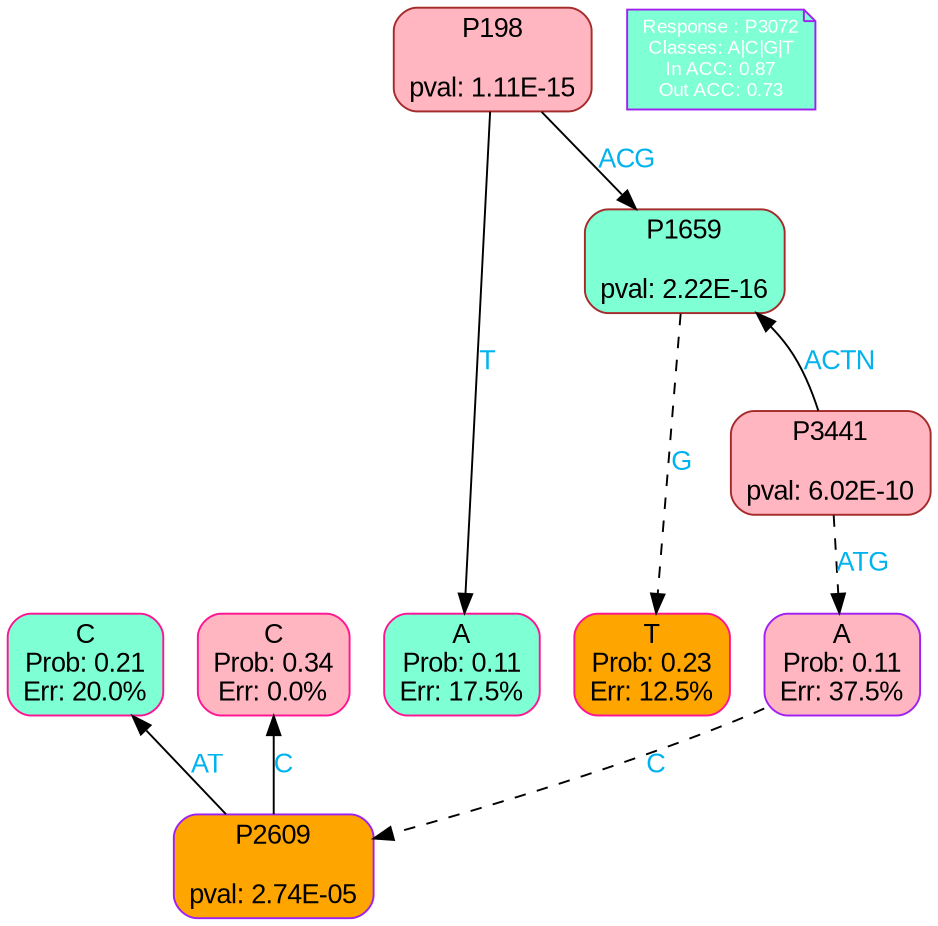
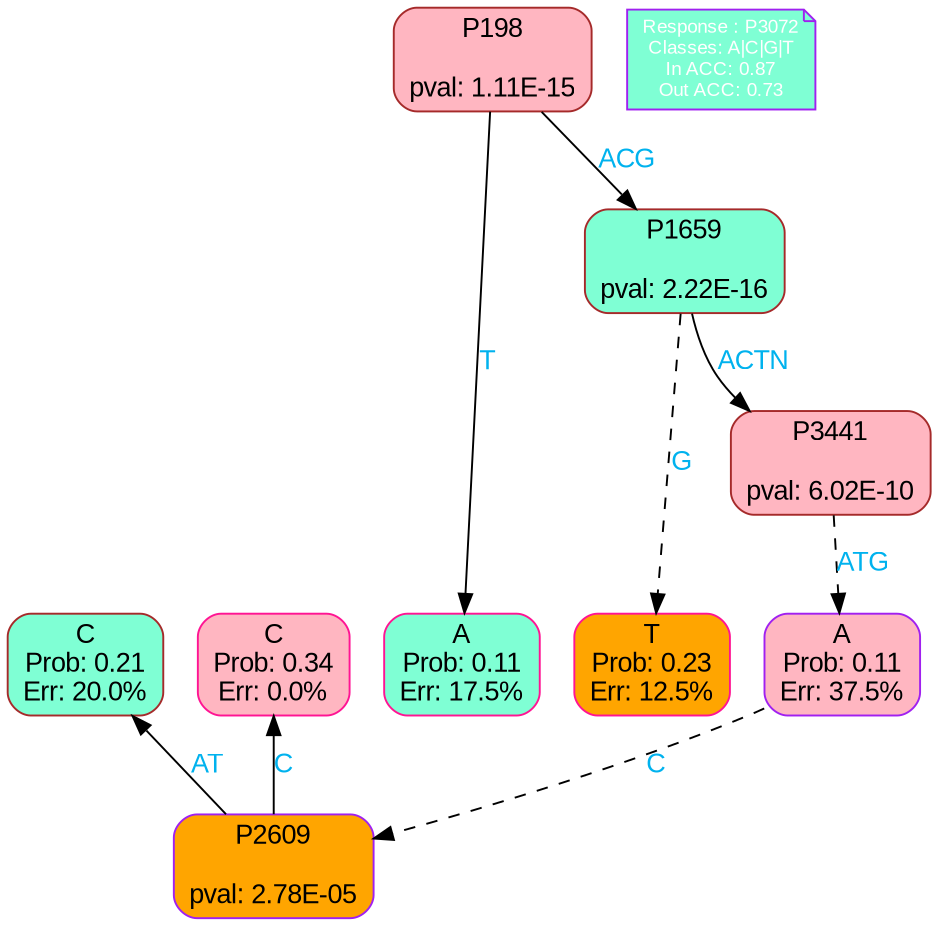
(800, 366) -> (707, 359)
(85, 665) -> (85, 665)
(274, 866) -> (274, 866)
